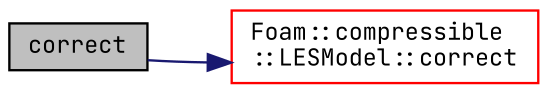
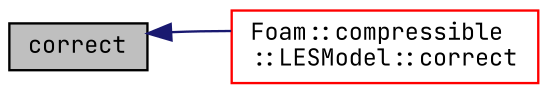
(177, 62) -> (201, 31)
